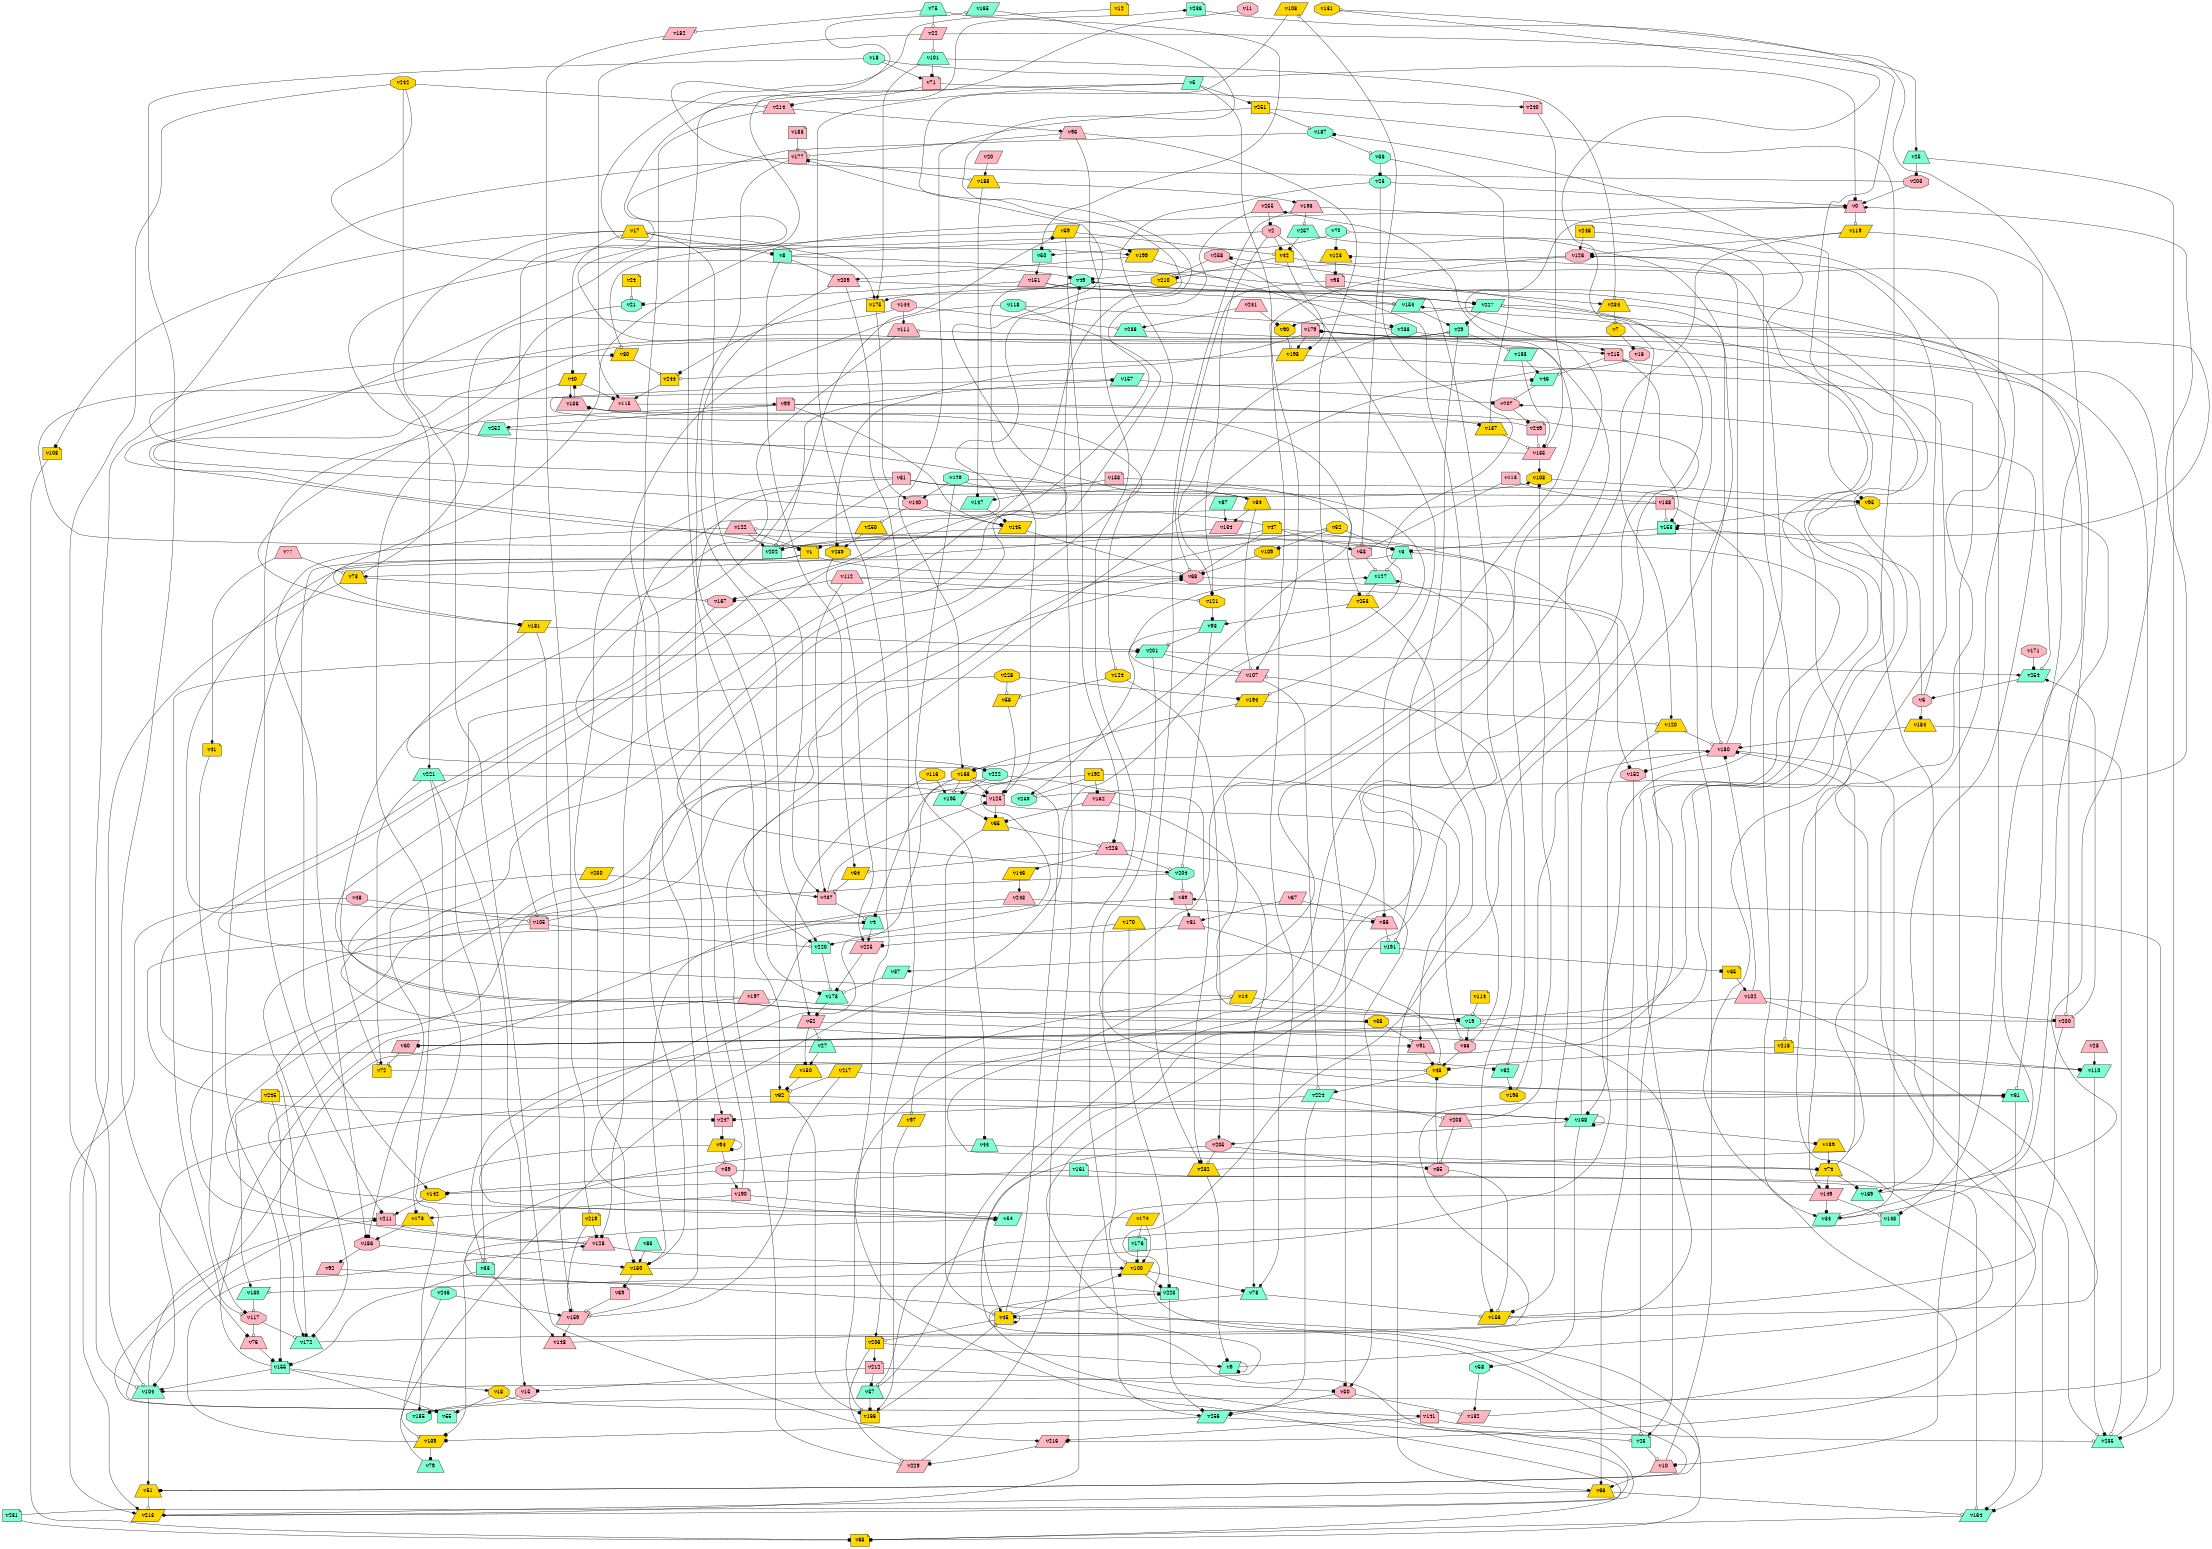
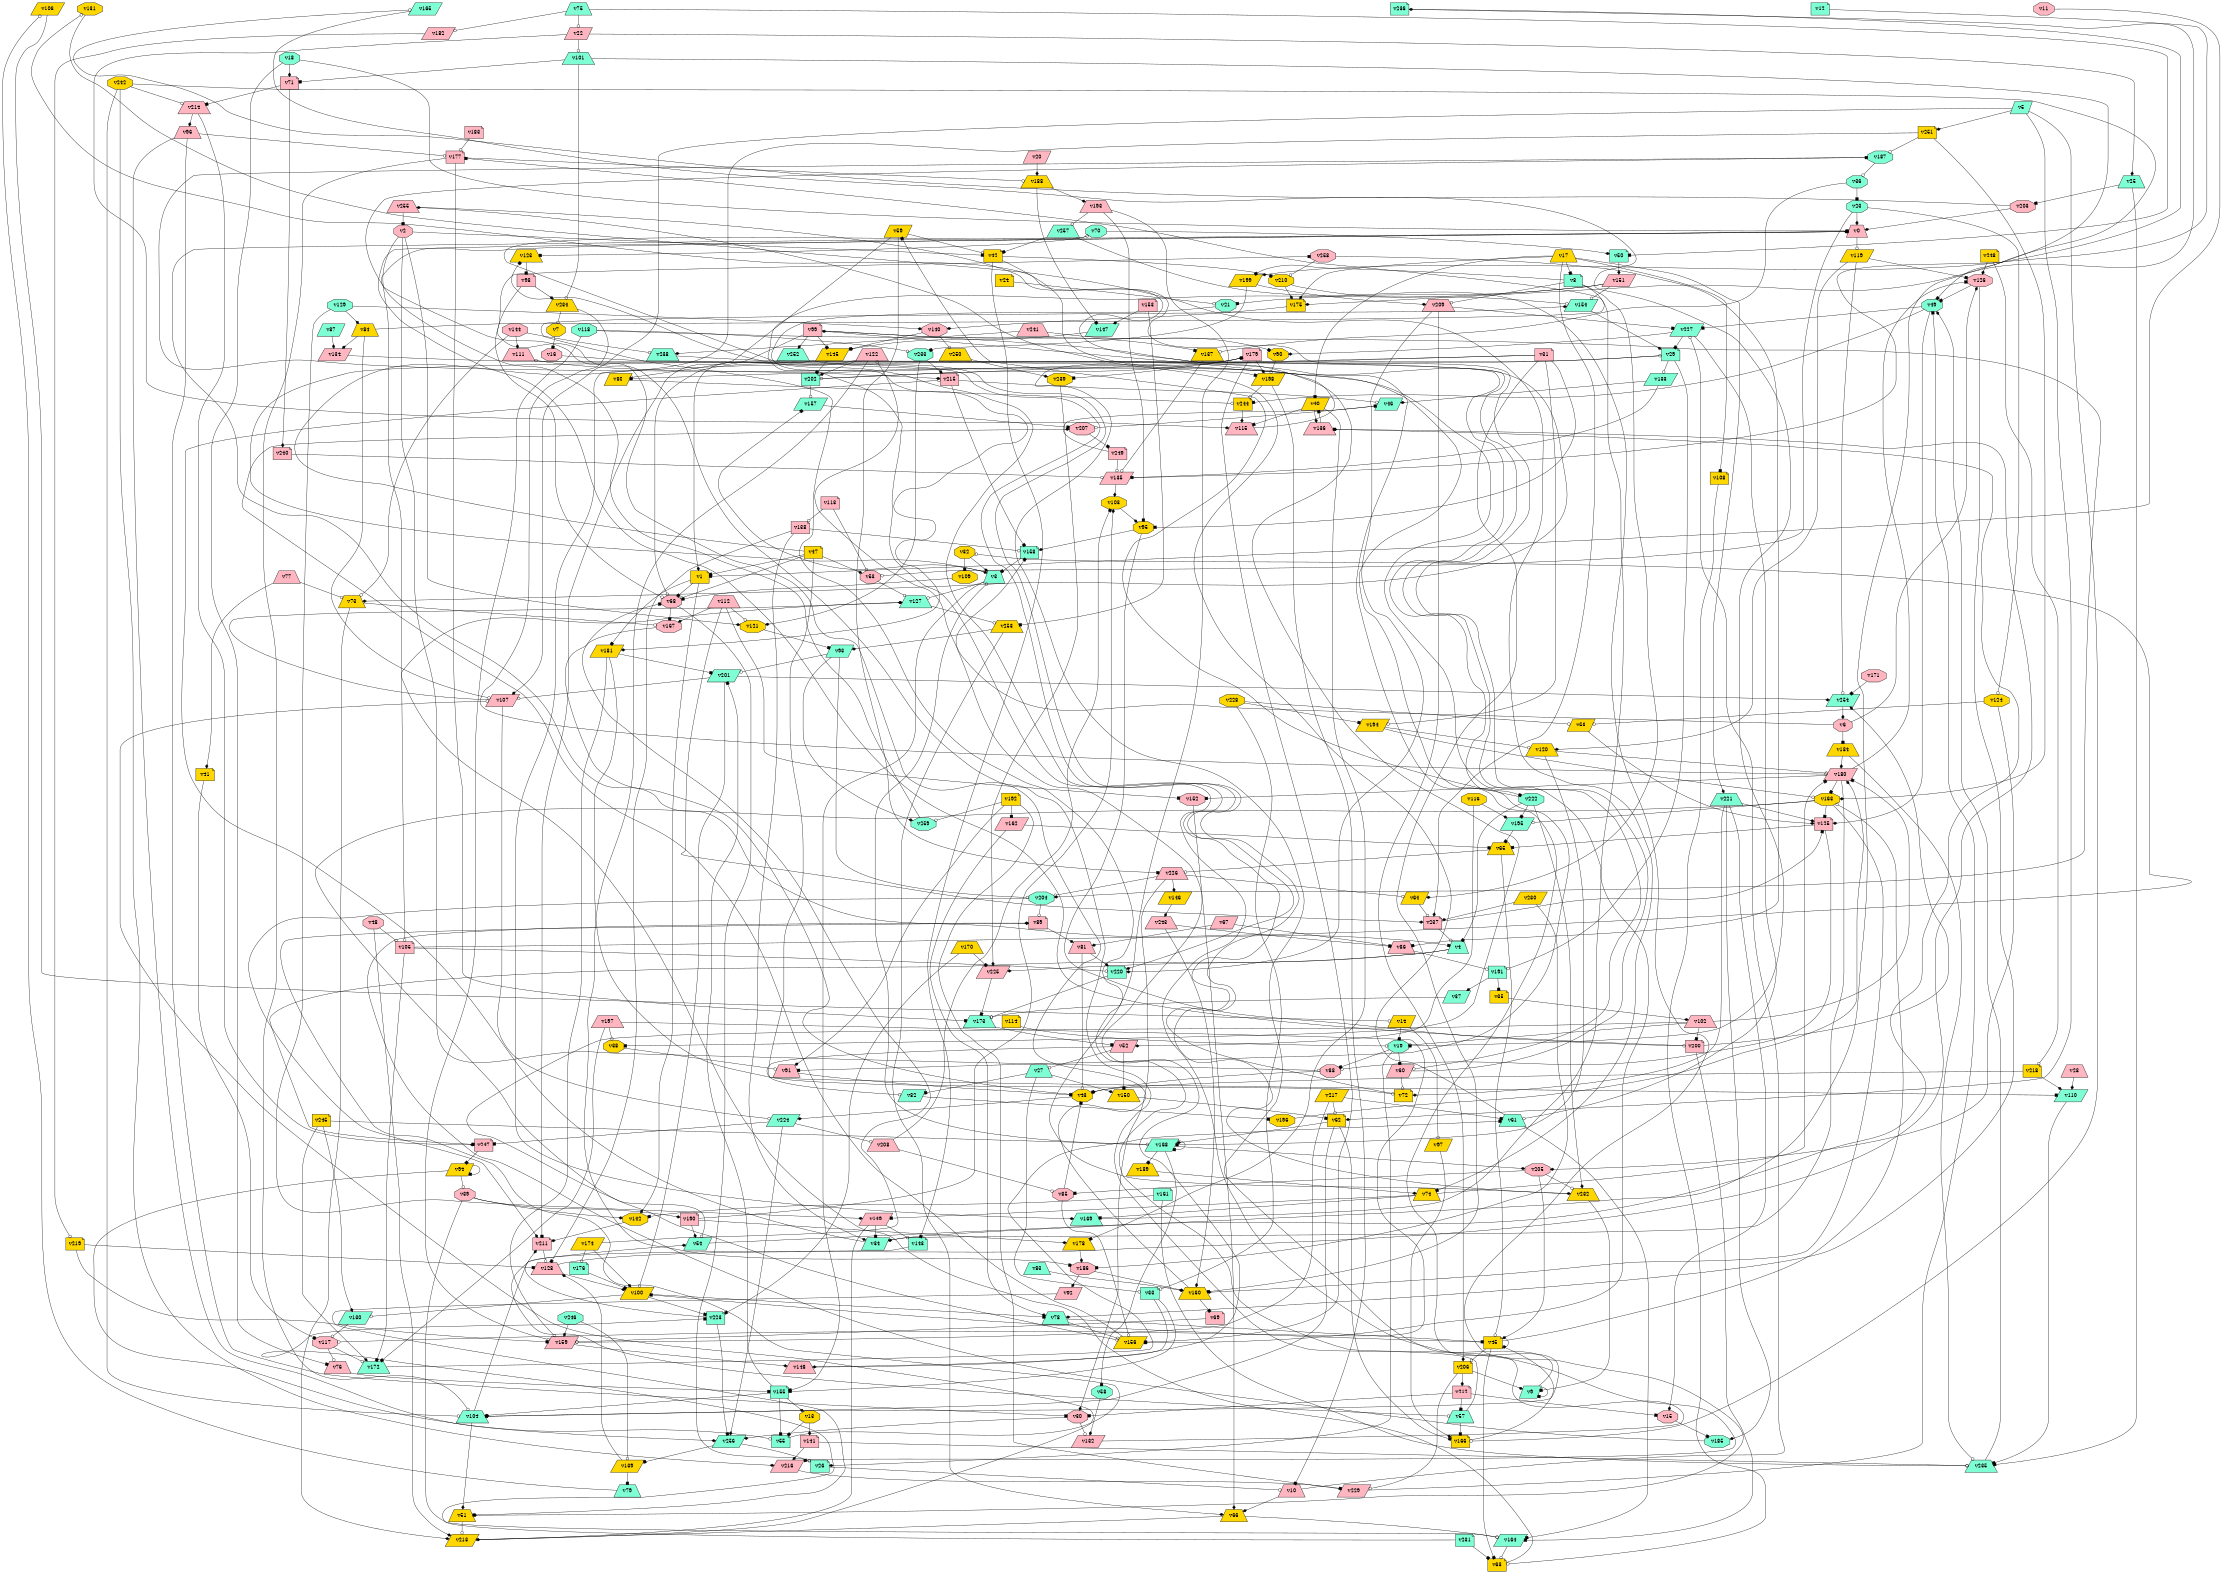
(1119, 9) -> (1820, 9)
(896, 399) -> (811, 391)
(985, 1145) -> none
